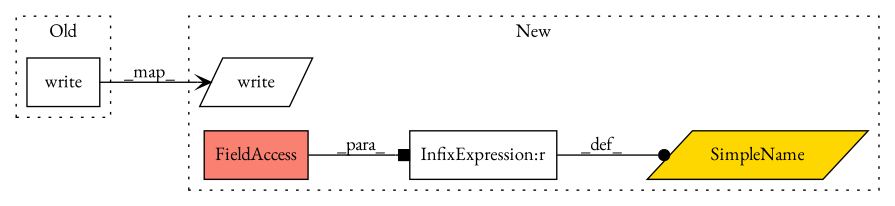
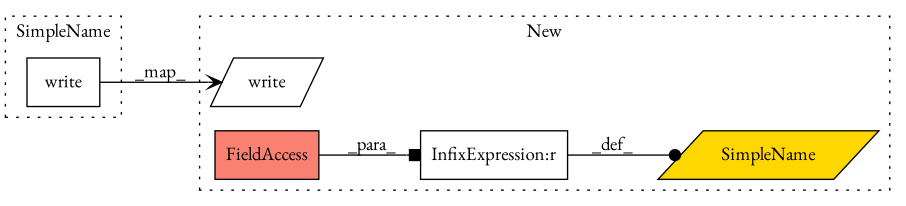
(63, 32) -> (63, 32)
